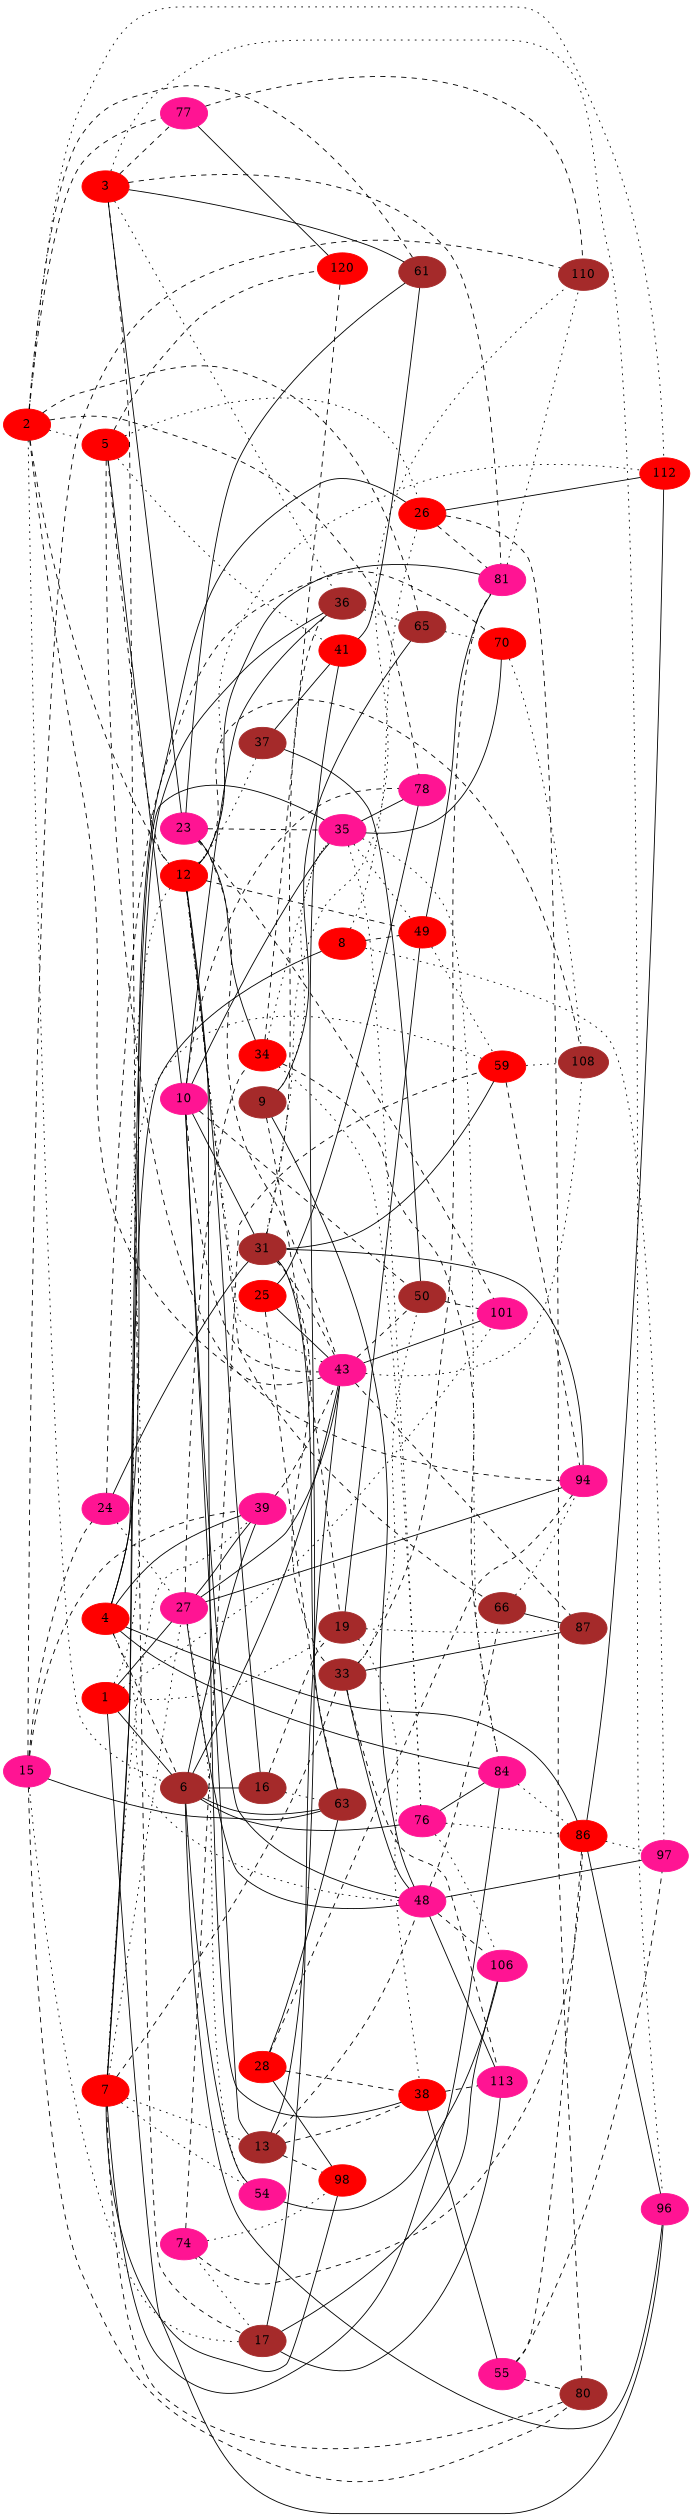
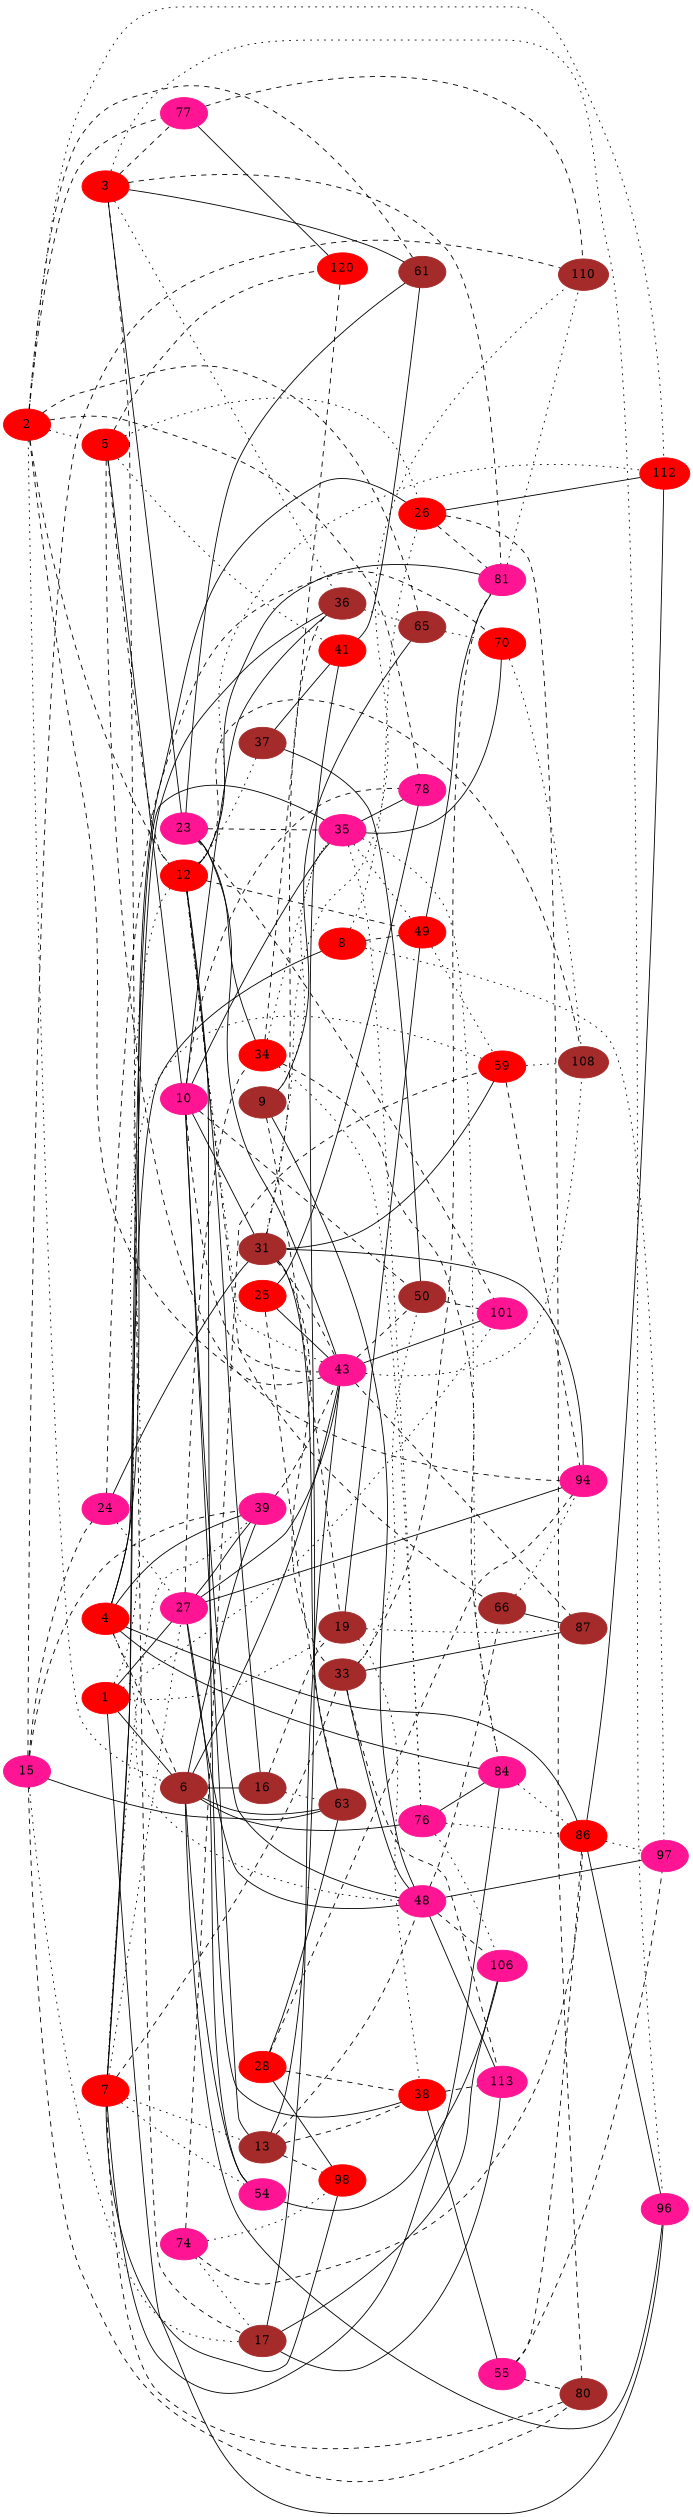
(237, 1118) -> (237, 1118)
(212, 1919) -> (212, 1919)
